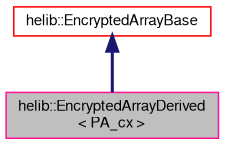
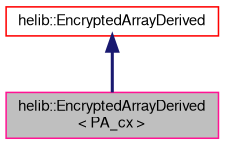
(112, 21) -> (112, 21)
